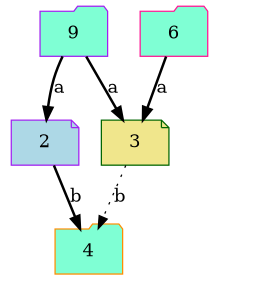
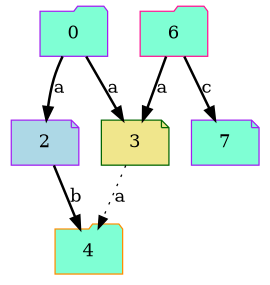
(74, 34) -> (74, 34)
none -> (225, 143)
(120, 197) -> (120, 197)
